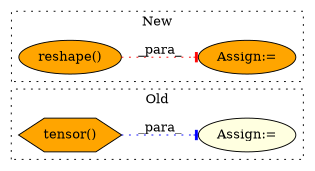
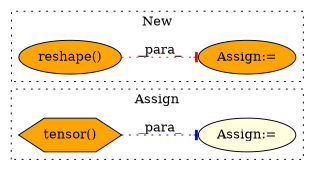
(157, 100) -> (157, 100)
